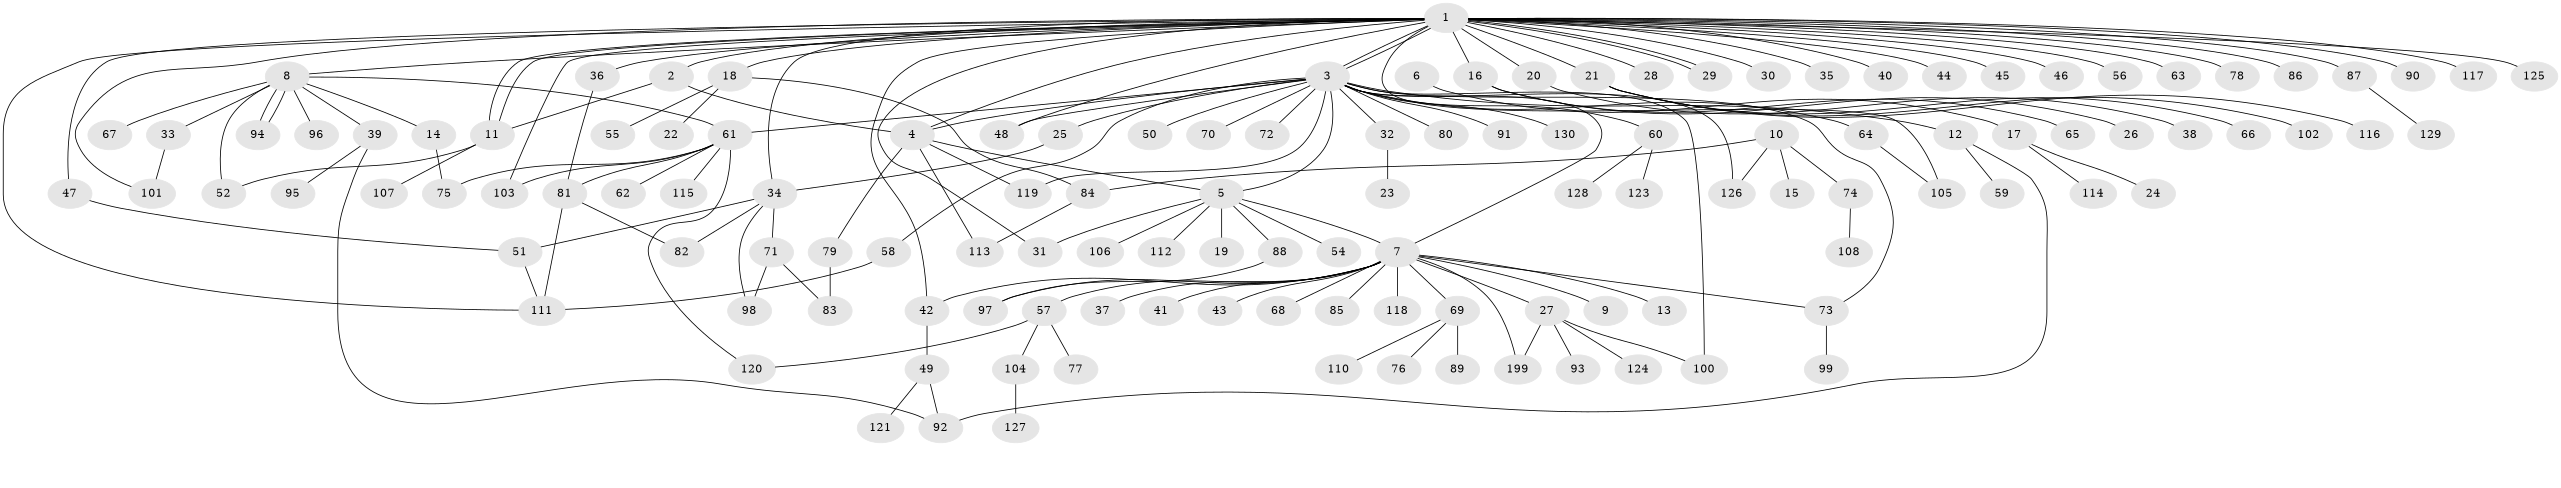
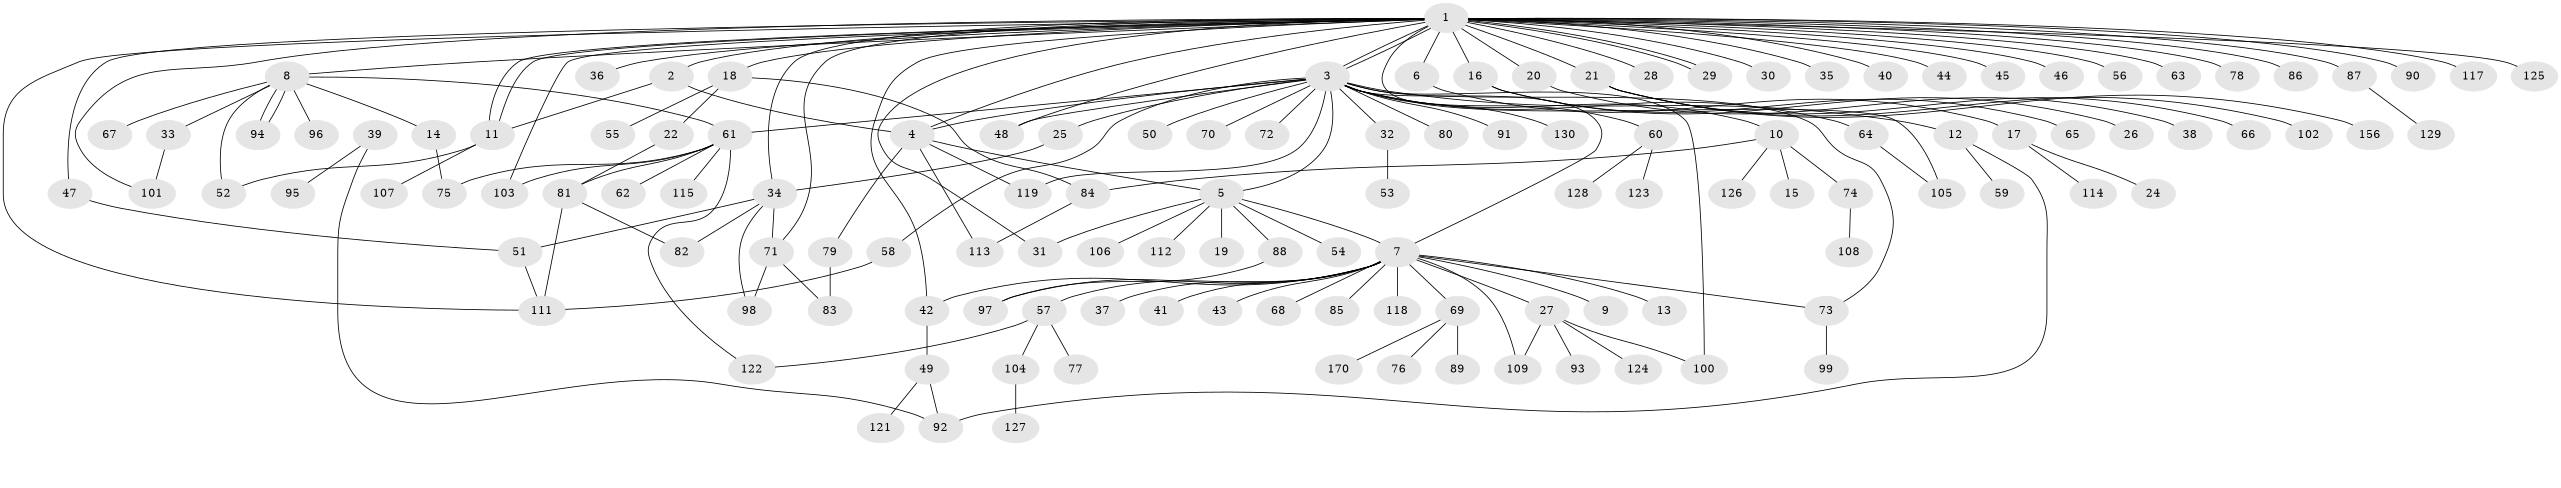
none -> (1432, 47)
none -> (832, 59)
(1562, 94) -> (1552, 106)
(331, 106) -> none
(580, 135) -> (631, 158)
(2370, 135) -> (2370, 135)
(1388, 194) -> (1388, 194)
(752, 370) -> (752, 370)
(1339, 370) -> (1339, 370)
(1518, 370) -> (1518, 370)
